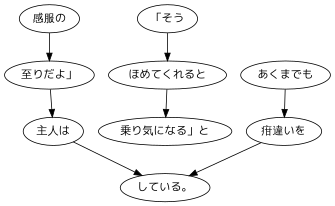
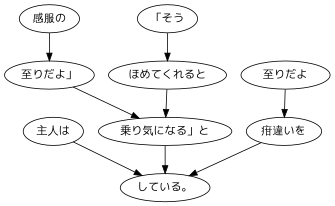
(286, 75) -> (286, 75)
(51, 99) -> (103, 101)
none -> (165, 156)
